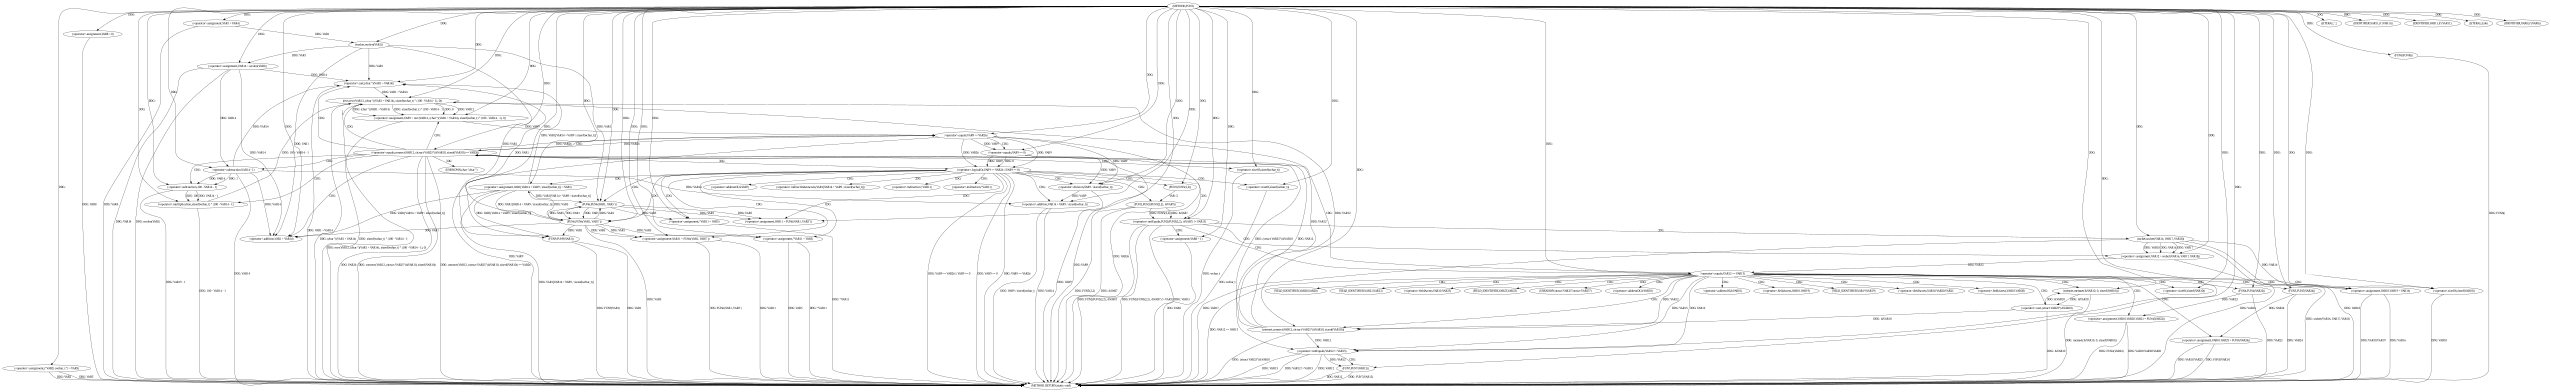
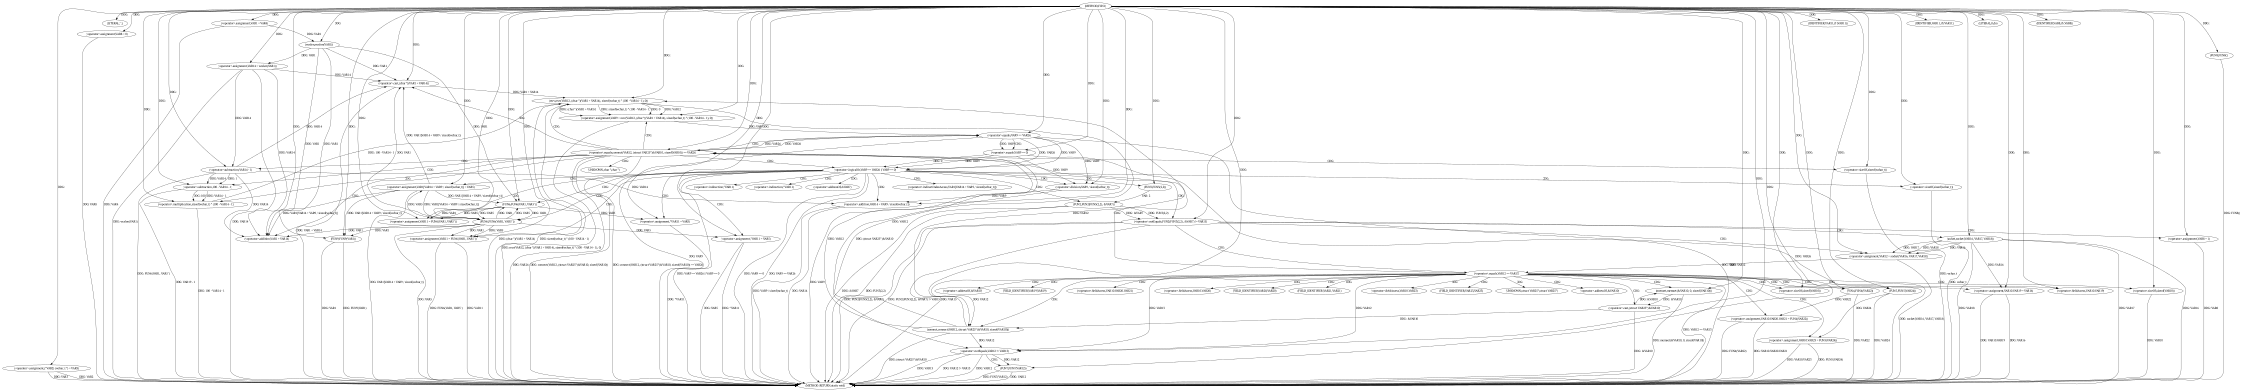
(1546, 39) -> (2015, 15)
(242, 274) -> (154, 274)
